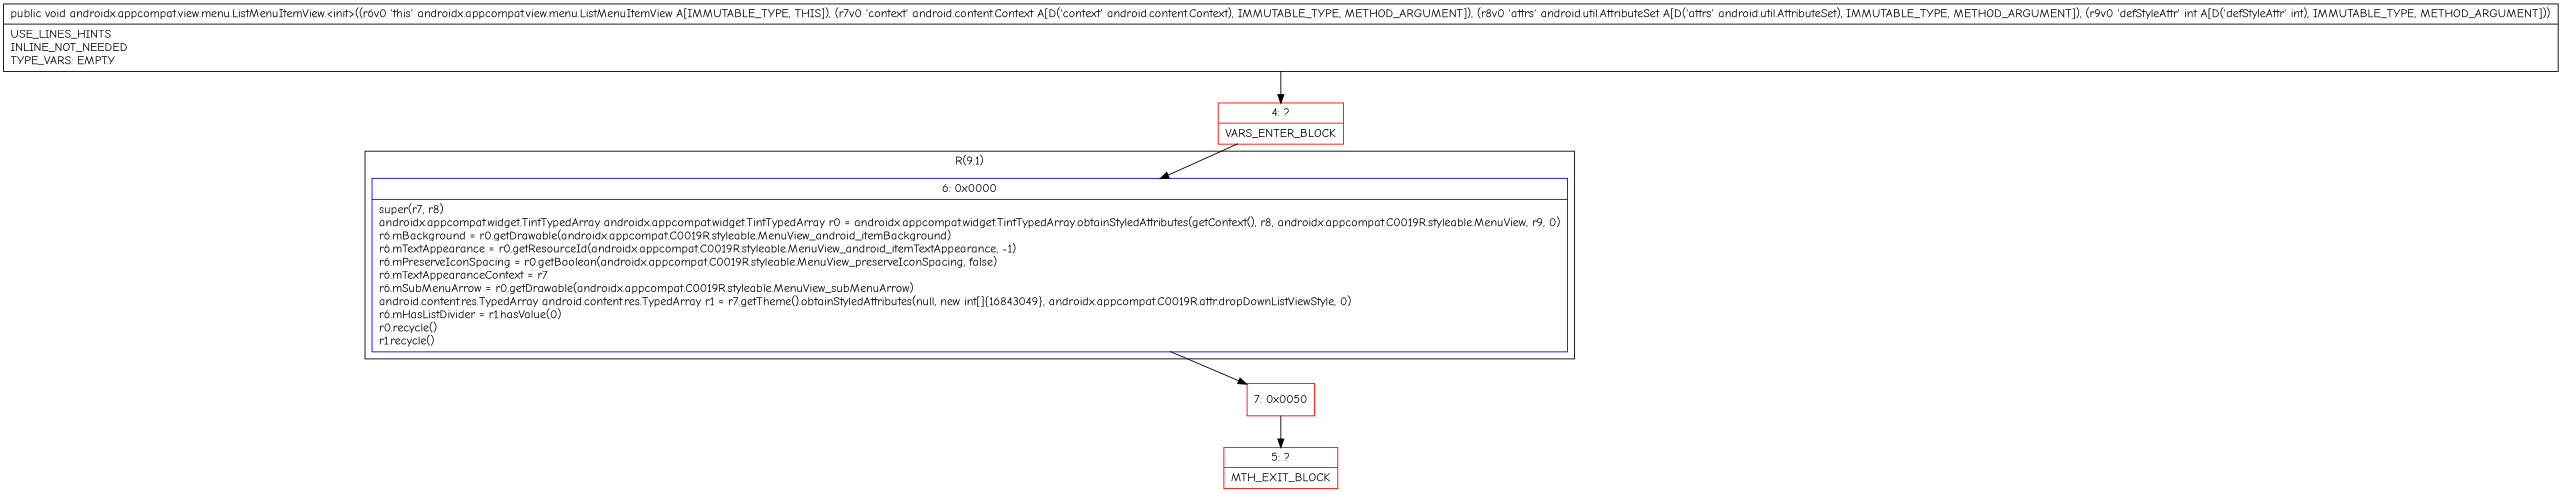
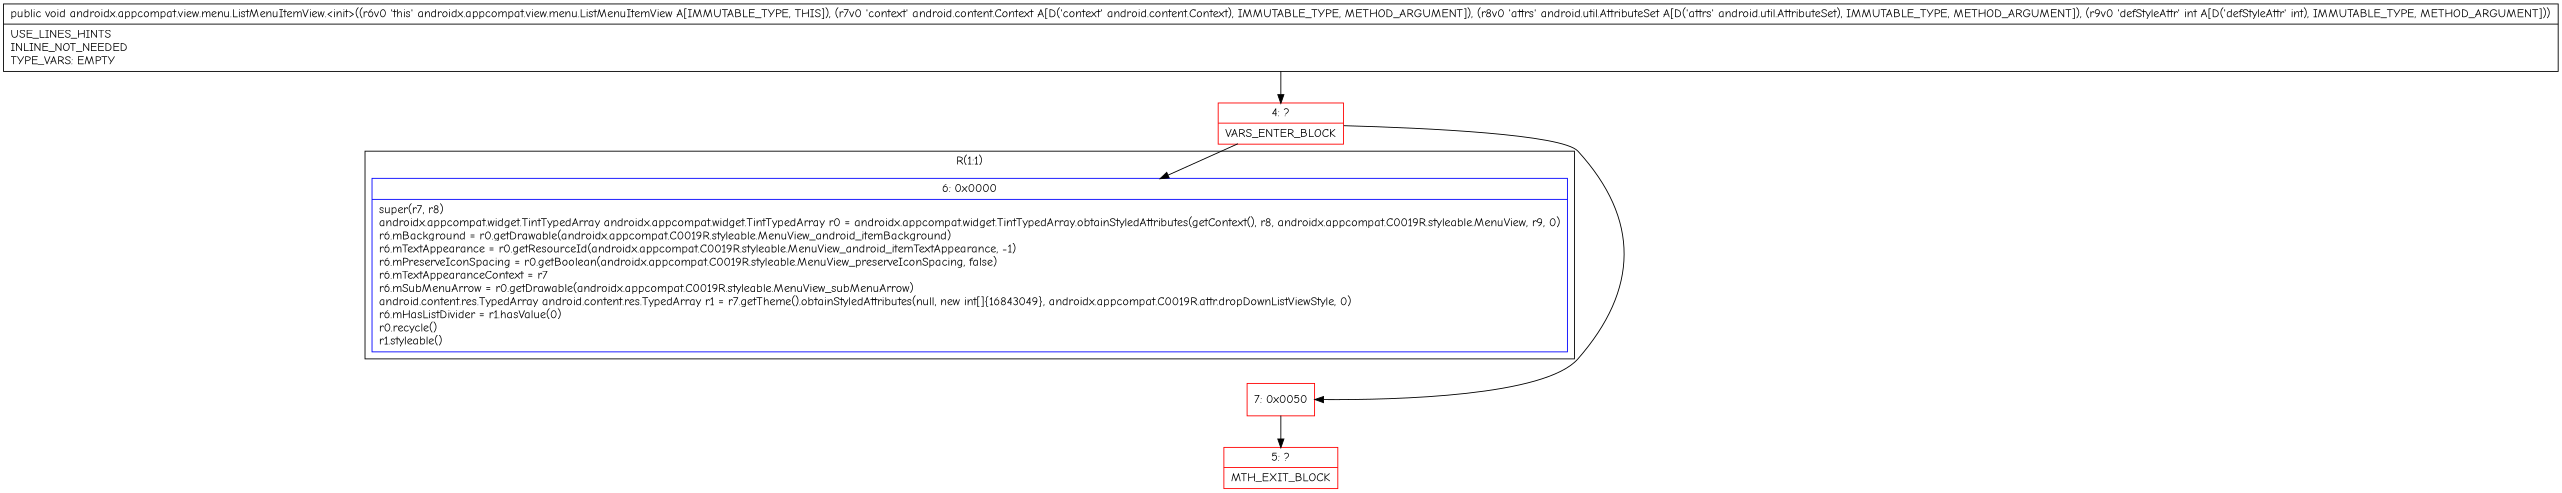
(970, 161) -> (970, 161)
(407, 341) -> (411, 341)
(1204, 366) -> (1623, 267)
